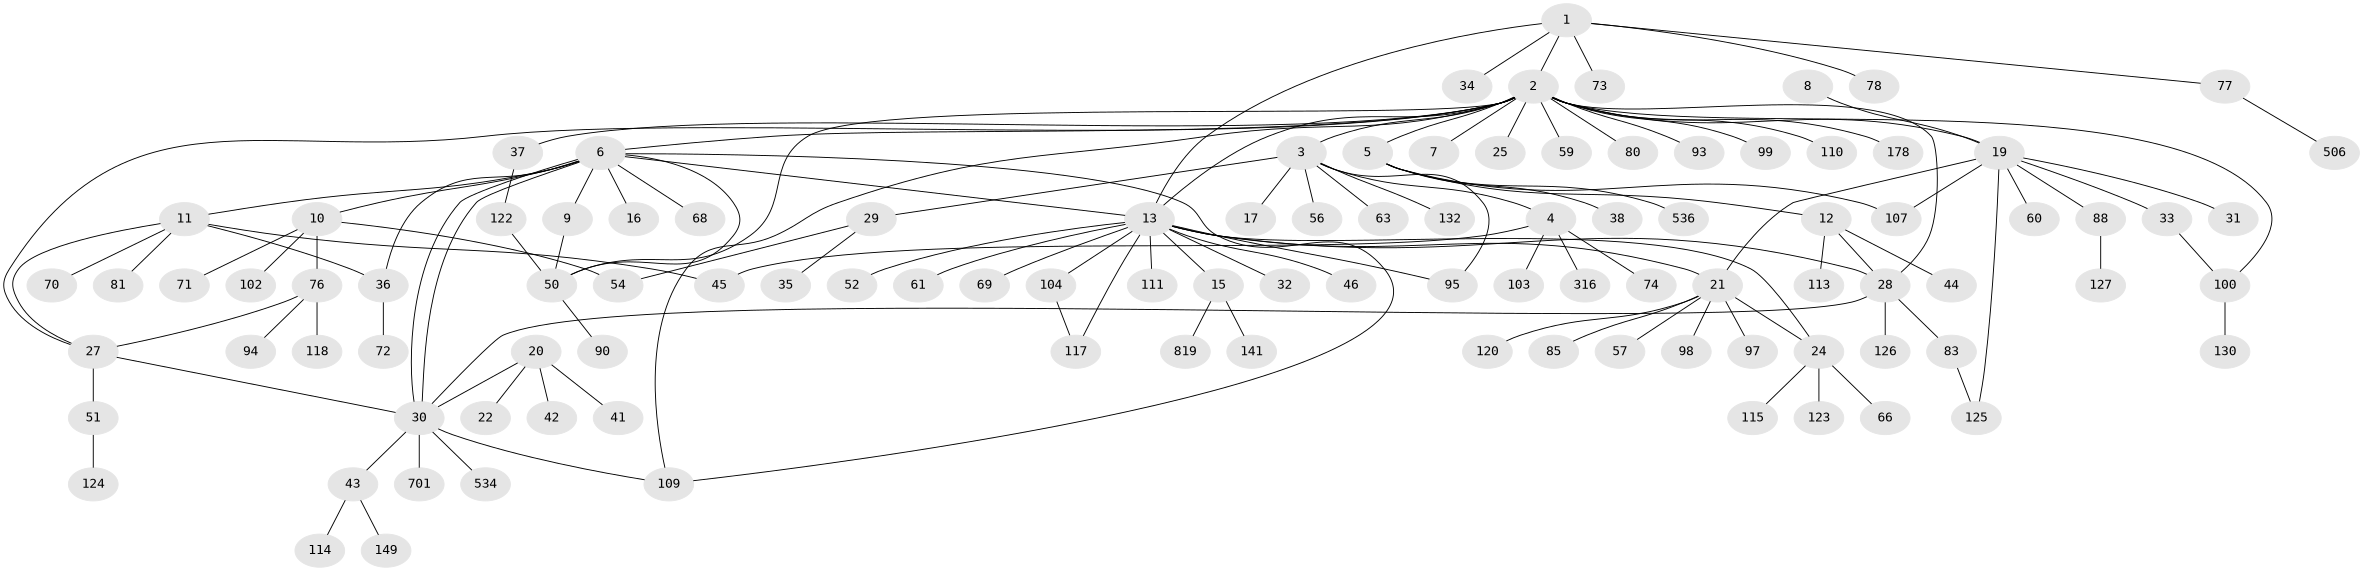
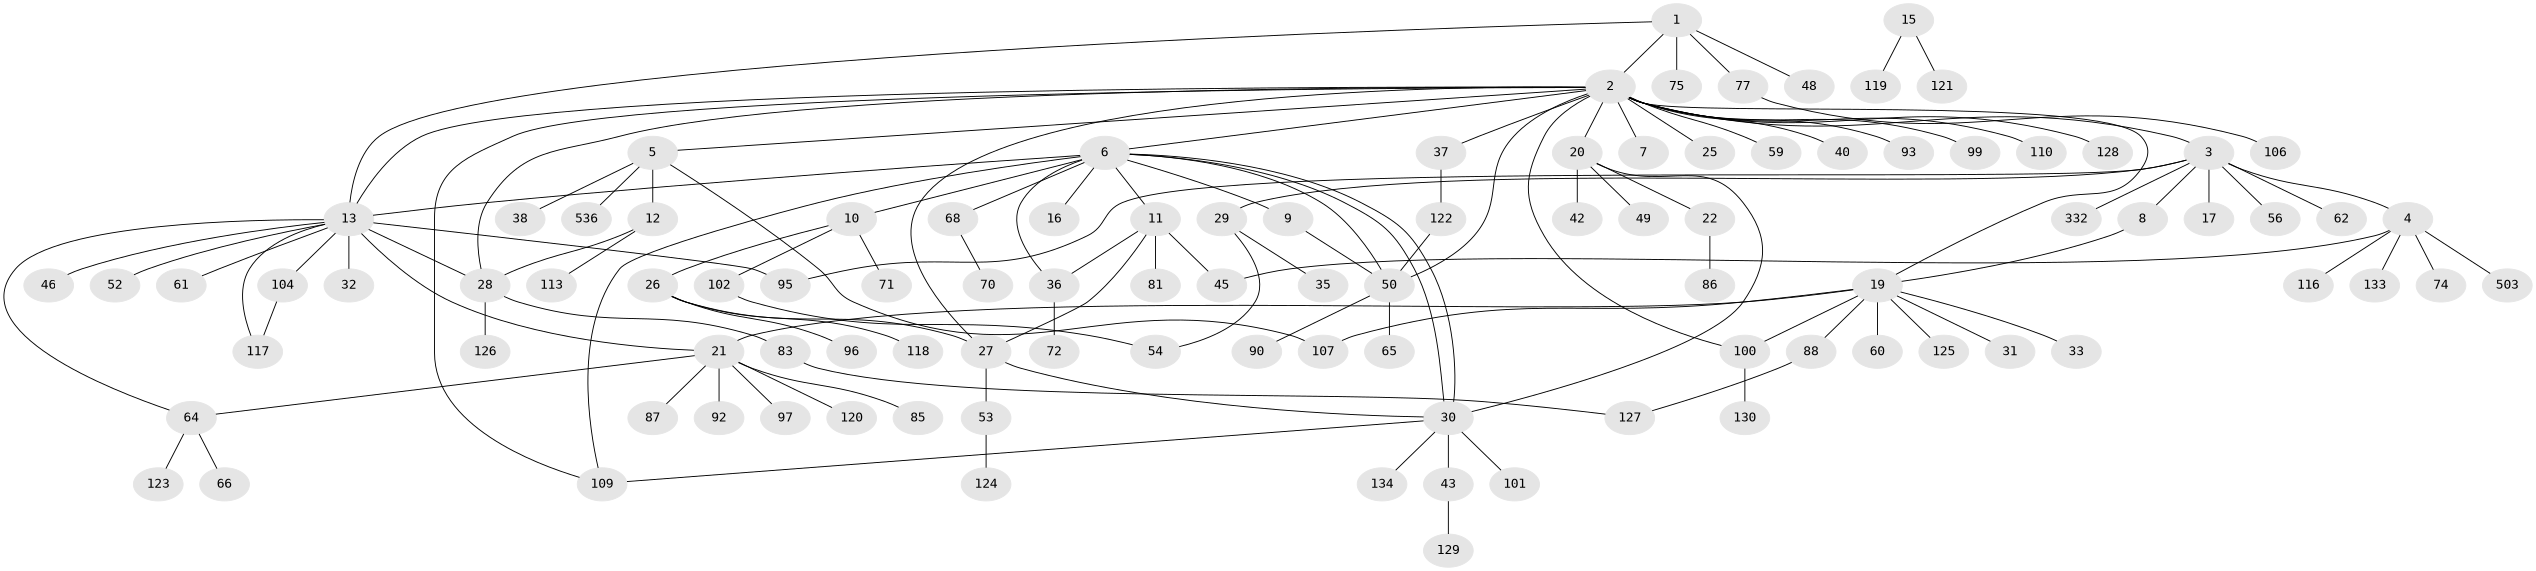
(1467, 87) -> none
(1600, 87) -> (1677, 87)
(1874, 87) -> (1809, 87)
none -> (1594, 120)
(1633, 153) -> (1842, 153)
(1898, 153) -> (2108, 153)
(2335, 153) -> (2275, 153)
none -> (2176, 186)
(1383, 219) -> (2342, 219)
(1450, 219) -> (2076, 219)
(472, 241) -> (974, 325)
(118, 252) -> (970, 252)
(1184, 252) -> none
(2196, 252) -> (1811, 319)
(317, 285) -> (653, 285)
(985, 285) -> none
(1152, 285) -> none
(1519, 285) -> (2507, 285)
(1585, 285) -> (2308, 285)
none -> (1710, 285)
(1952, 285) -> none
none -> (2375, 285)
(1135, 309) -> none
(251, 352) -> (852, 352)
(1185, 352) -> (1876, 87)
(1252, 352) -> (1942, 87)
none -> (1389, 352)
(1620, 352) -> (653, 418)
(1686, 352) -> (719, 418)
(1819, 352) -> (191, 418)
(1964, 385) -> (1204, 395)
(93, 418) -> (986, 418)
(618, 418) -> (1644, 219)
(1753, 418) -> none
(419, 484) -> (1515, 484)
(486, 484) -> (1382, 484)
(320, 551) -> none
(386, 551) -> (1448, 551)
